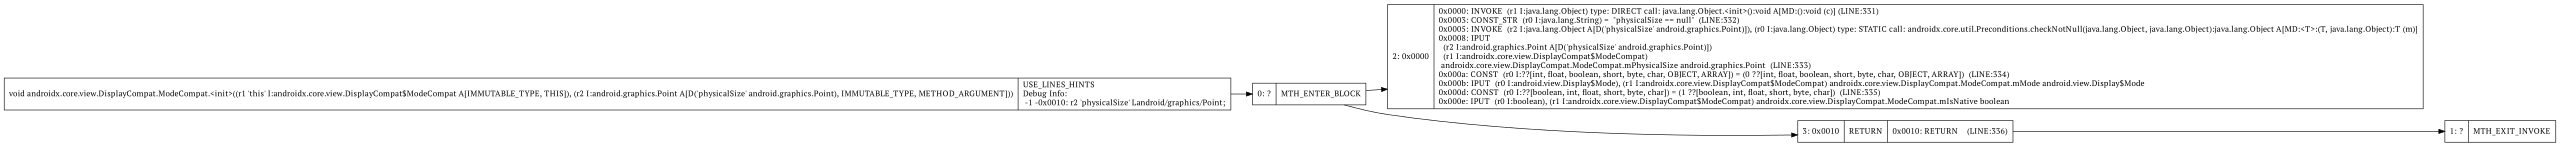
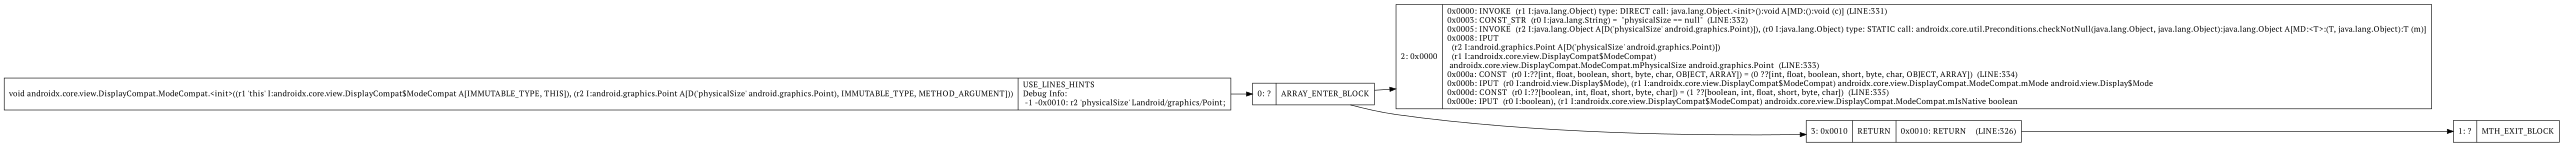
(1321, 94) -> (1325, 94)
(1950, 131) -> (1959, 131)
(2512, 131) -> (2518, 131)
